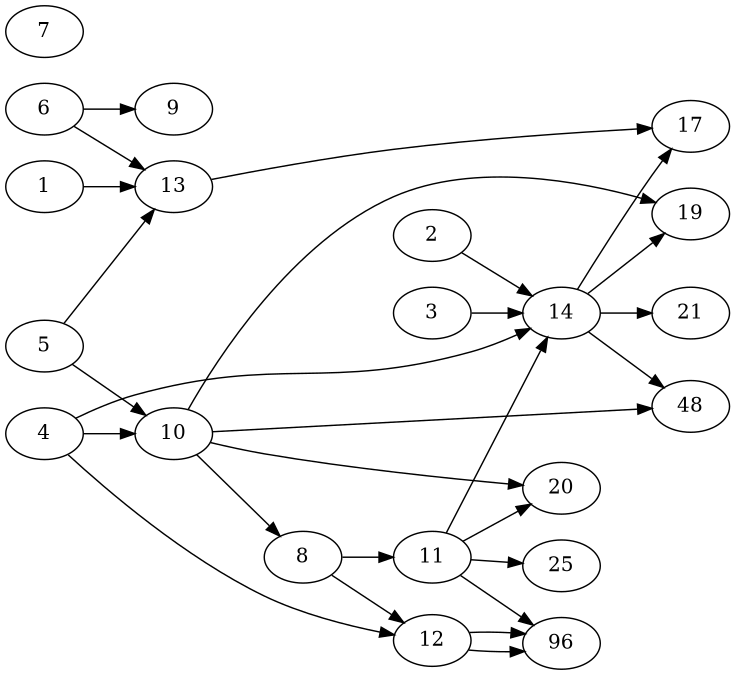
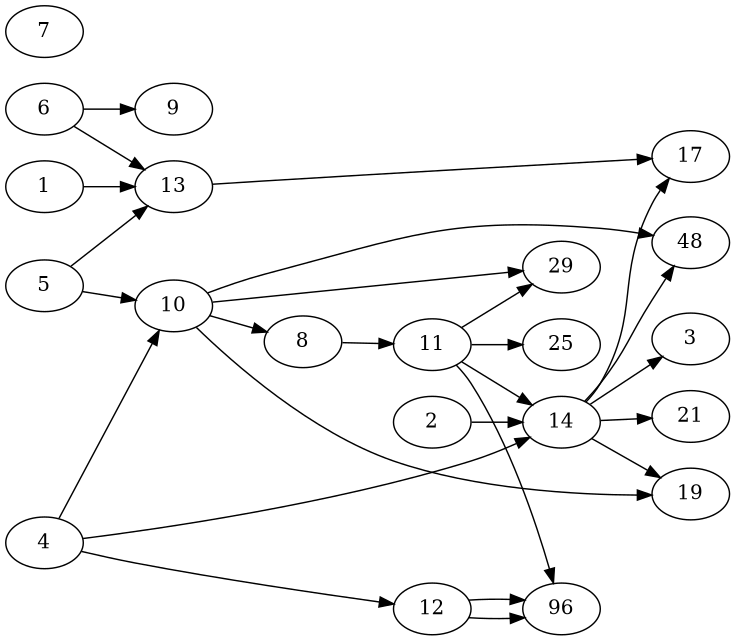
(490, 313) -> (620, 384)
(562, 488) -> (562, 267)
(362, 595) -> none
